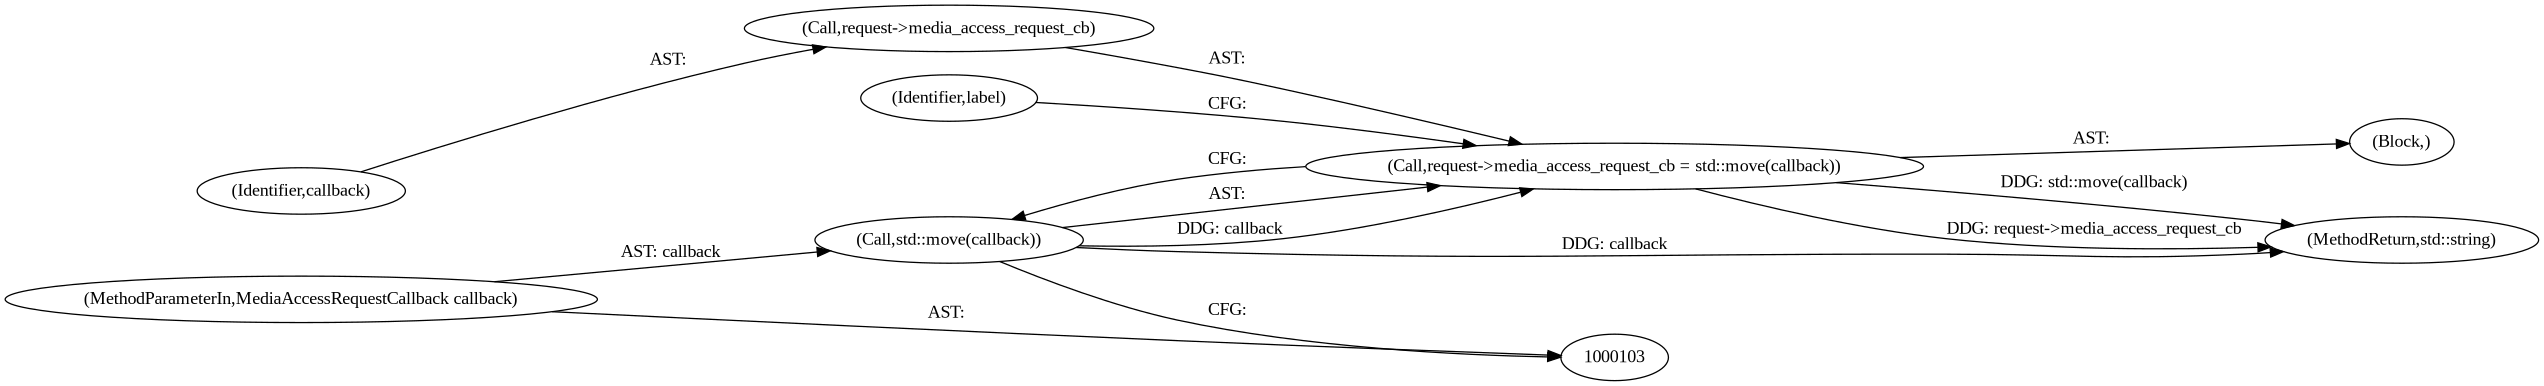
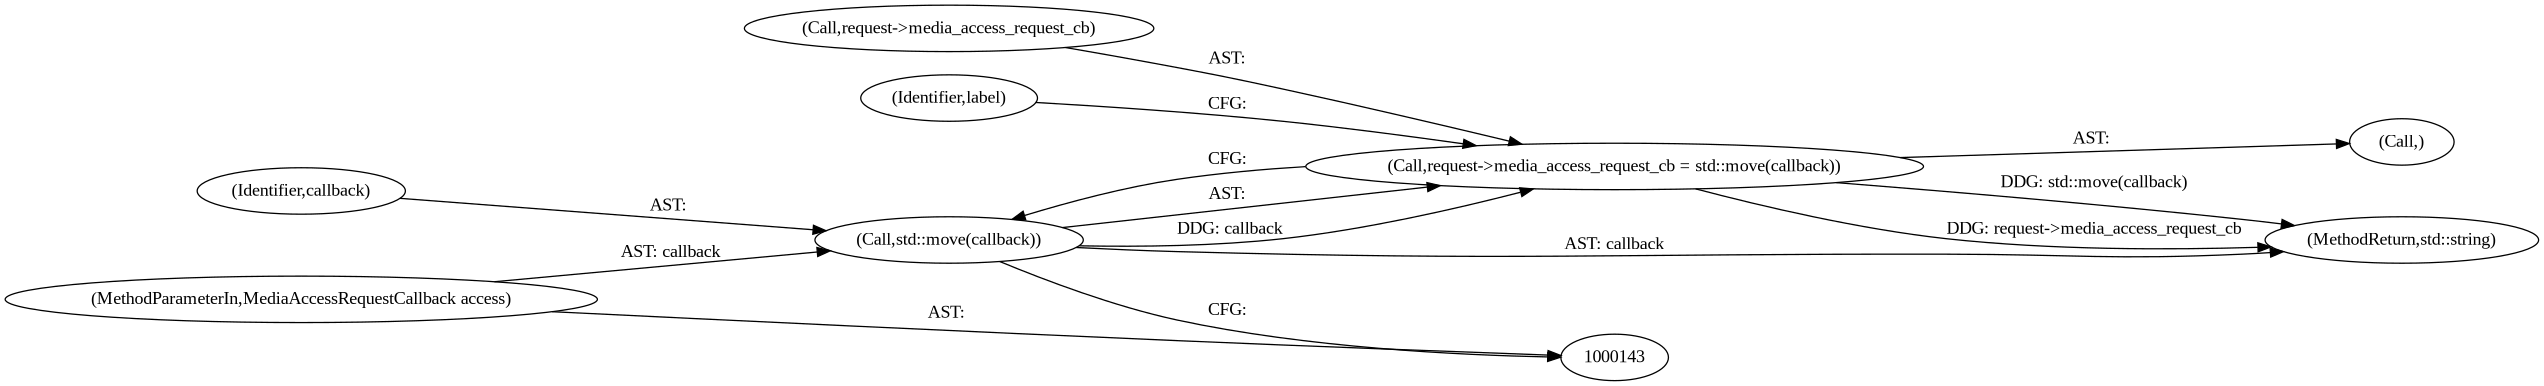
(585, 104) -> (606, 214)
(2402, 142) -> (2402, 142)
(1615, 245) -> (1615, 245)
(301, 299) -> (301, 299)
(1615, 357) -> (1615, 357)
